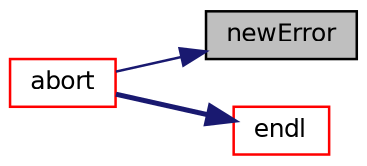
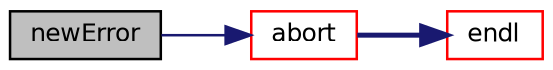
(148, 64) -> (193, 35)
